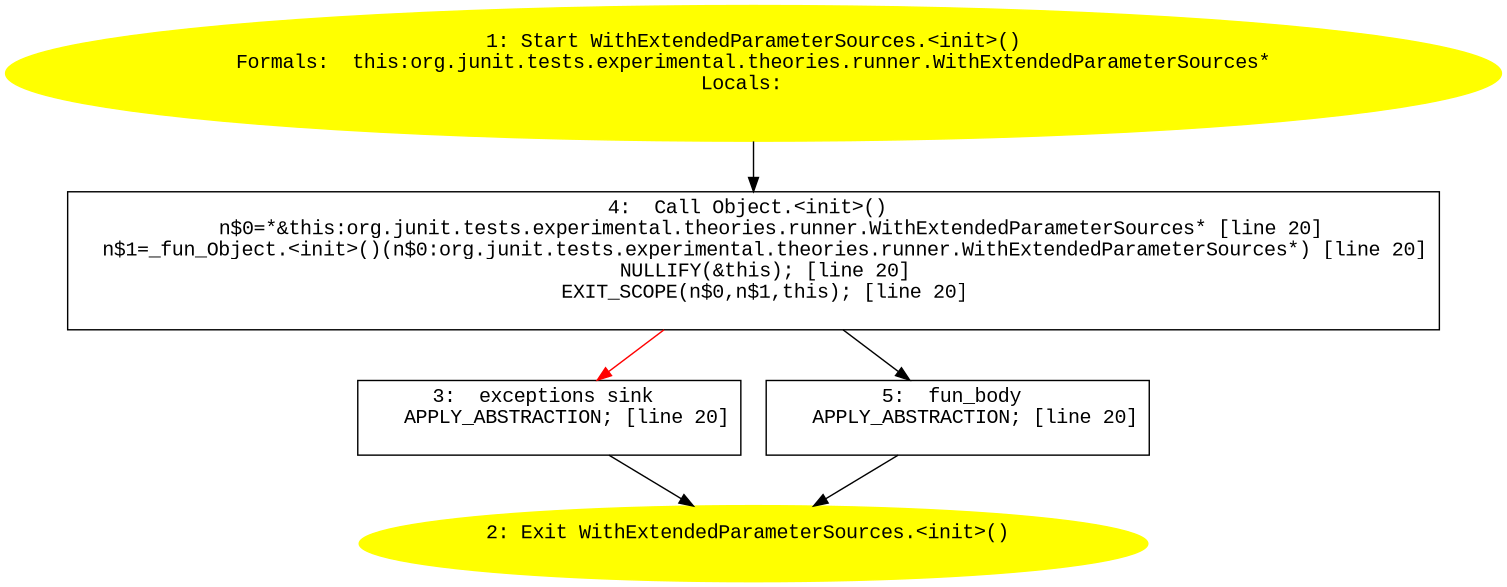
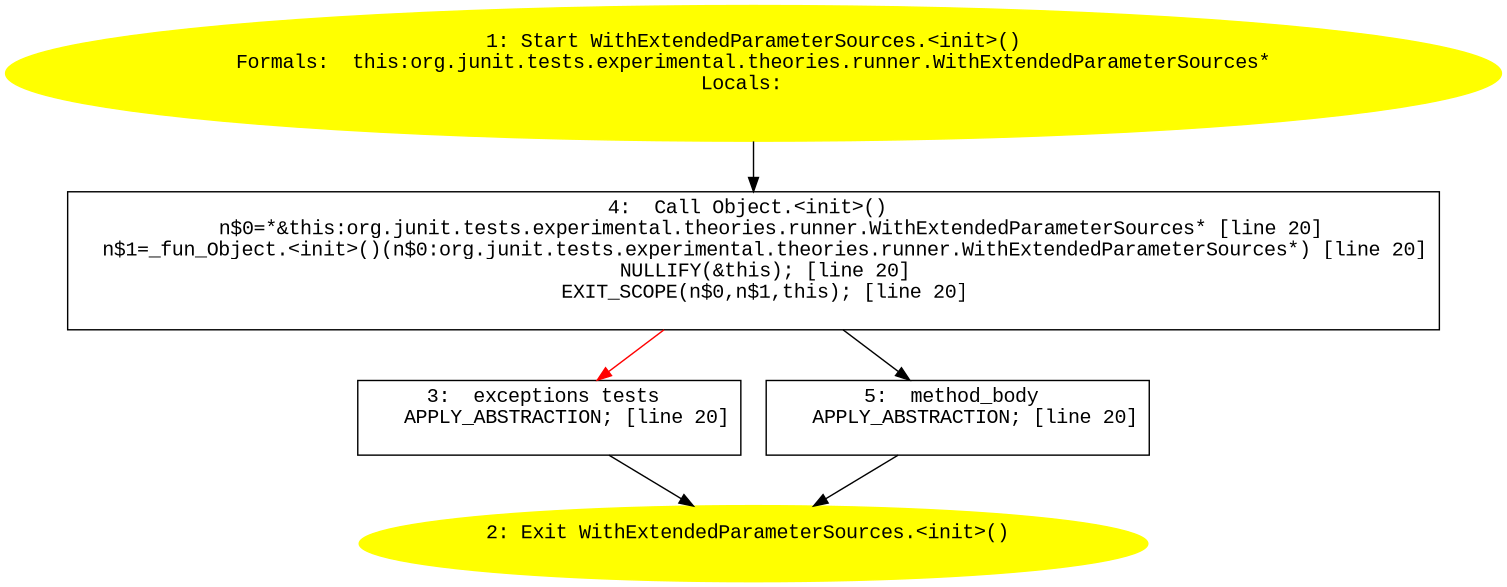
(549, 418) -> (549, 418)
(958, 418) -> (958, 418)
